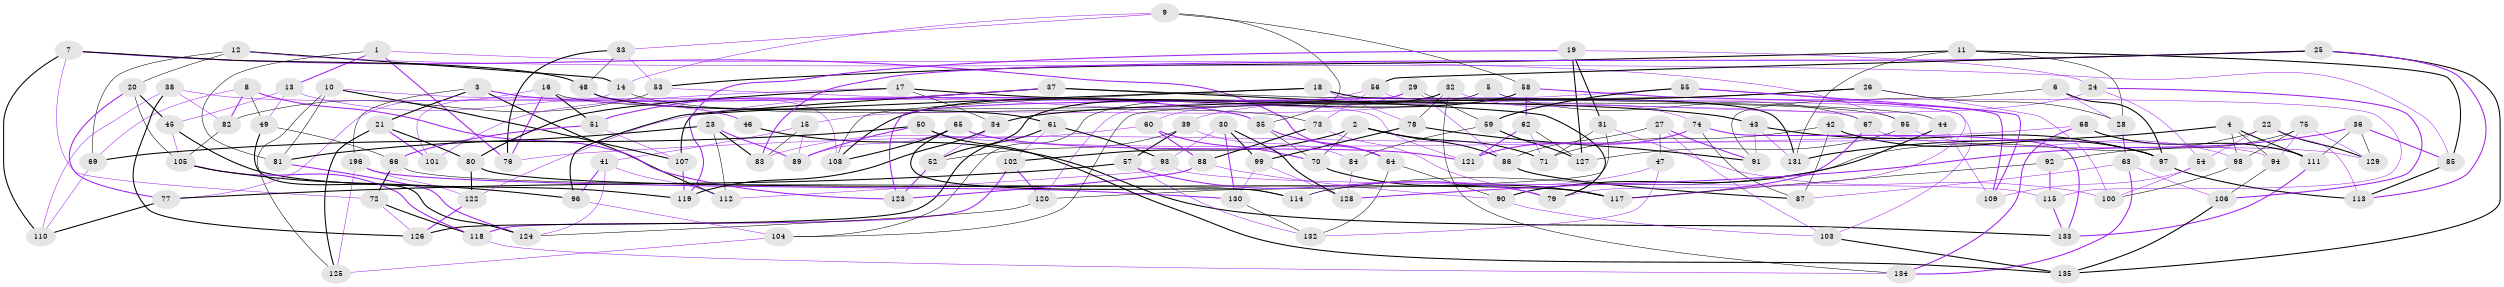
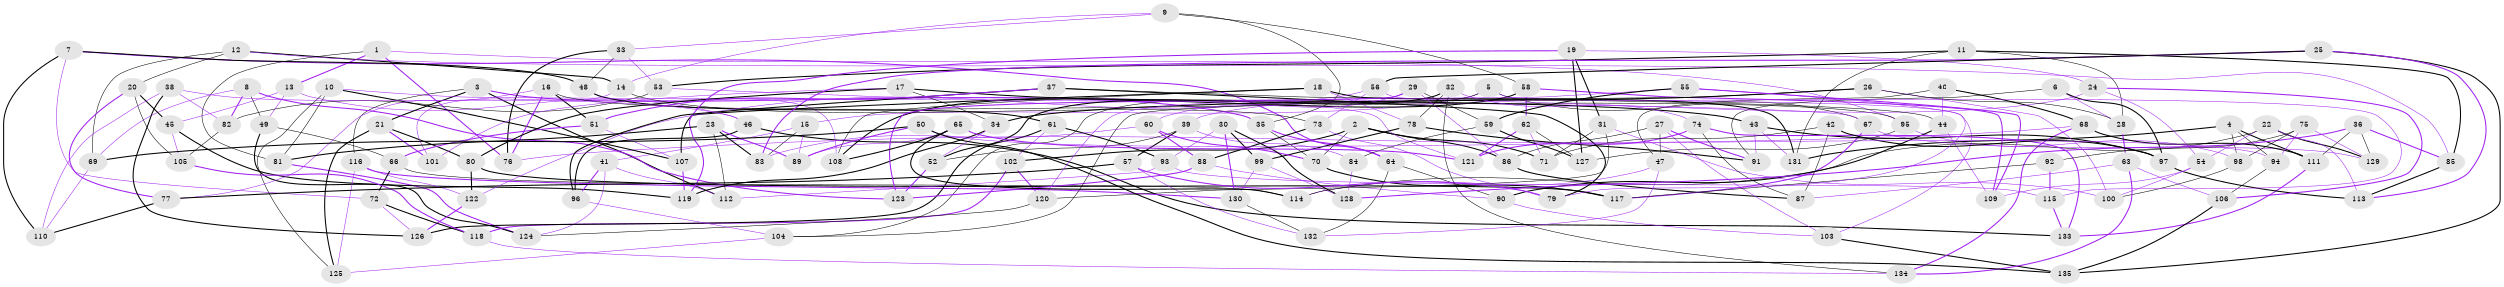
none -> (1943, 88)
(356, 162) -> (356, 162)
(378, 184) -> (641, 139)
